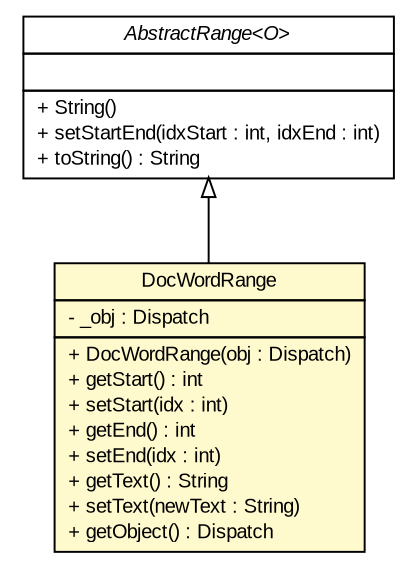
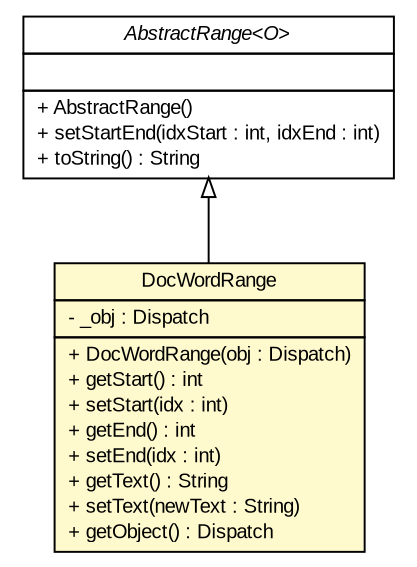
(77, 108) -> (115, 108)
